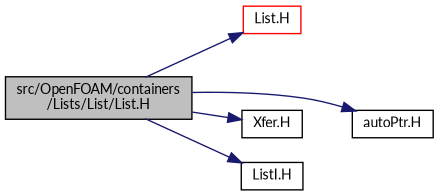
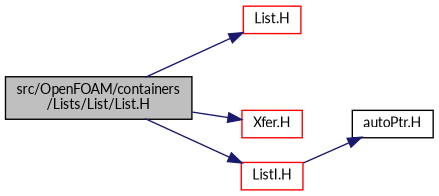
(268, 94) -> (326, 153)
(272, 124) -> (272, 124)
(272, 176) -> (272, 176)
